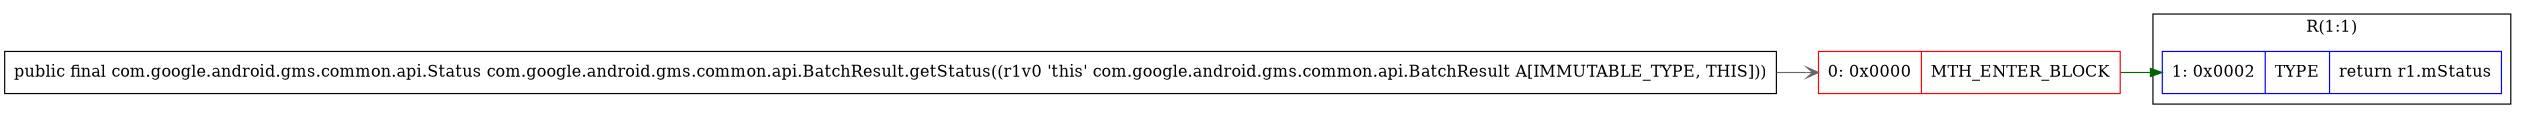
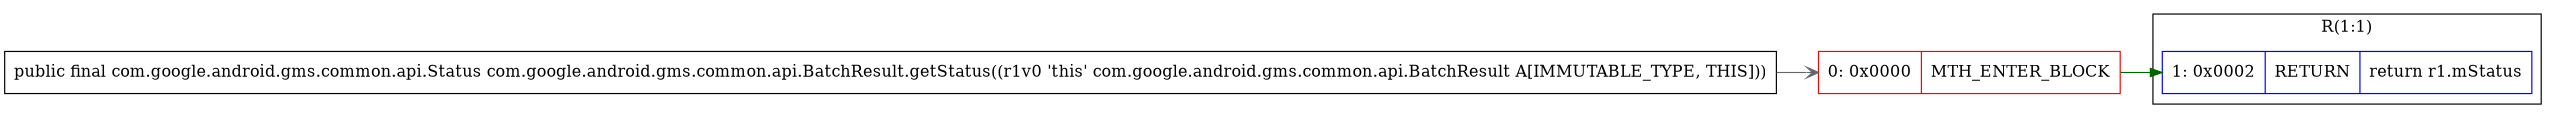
(2297, 72) -> (2313, 72)
